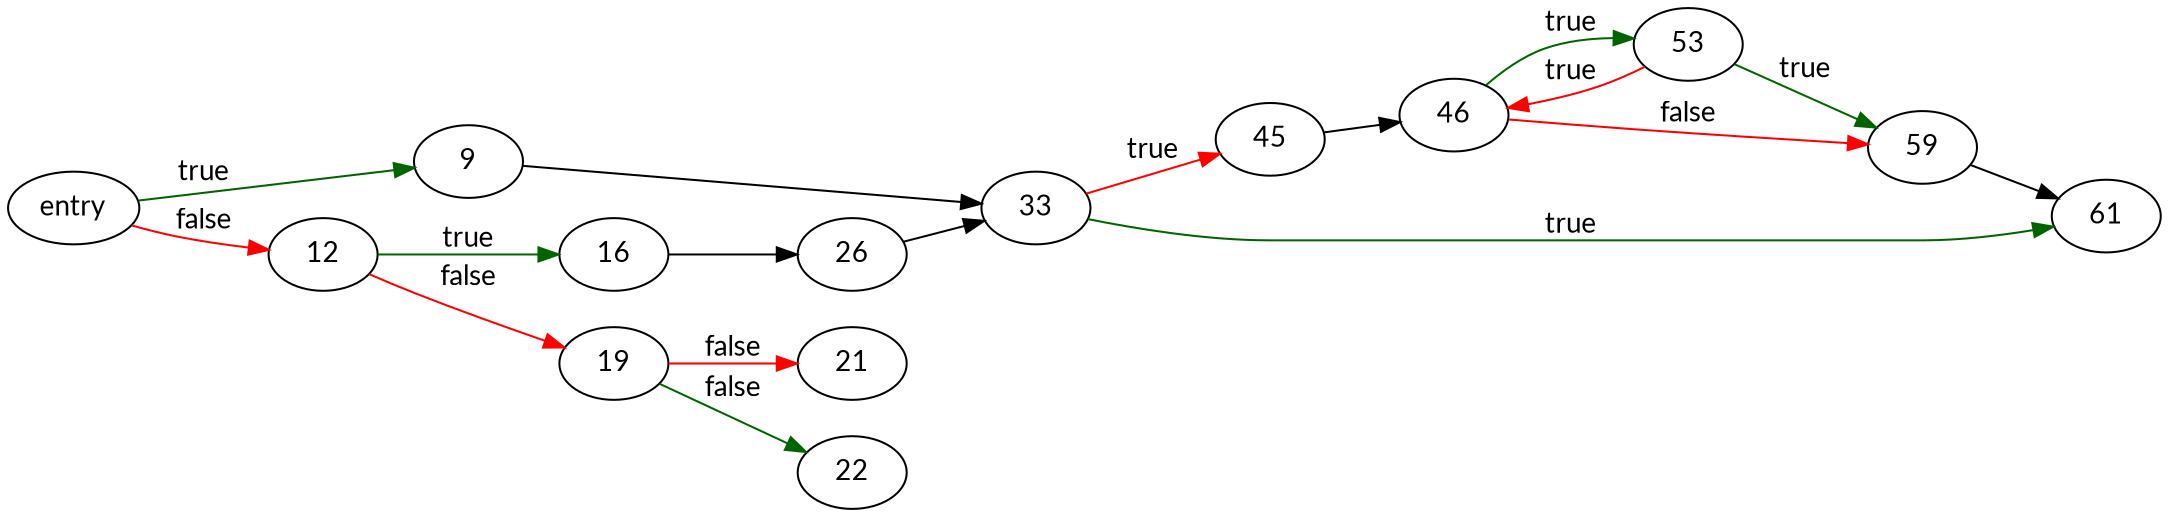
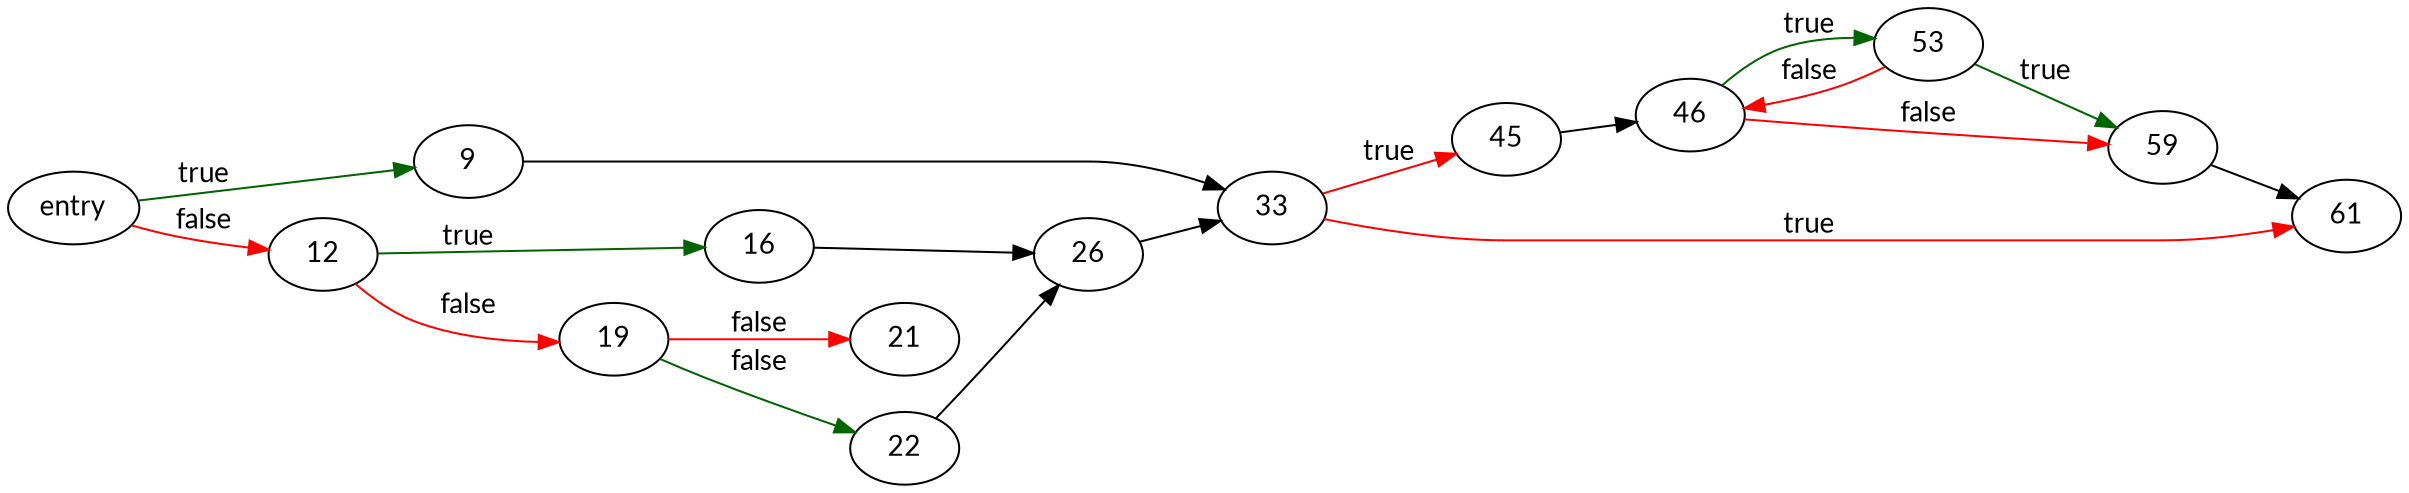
(1571, 72) -> (1809, 72)
(1560, 240) -> (1798, 240)
none -> (991, 359)
